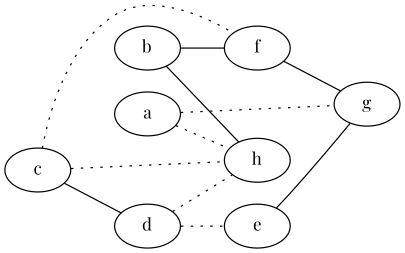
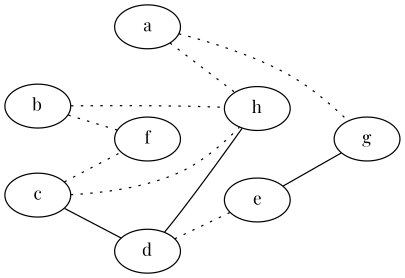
(203, 48) -> (93, 123)
(312, 76) -> none
(203, 104) -> (148, 106)
(202, 193) -> (204, 181)
